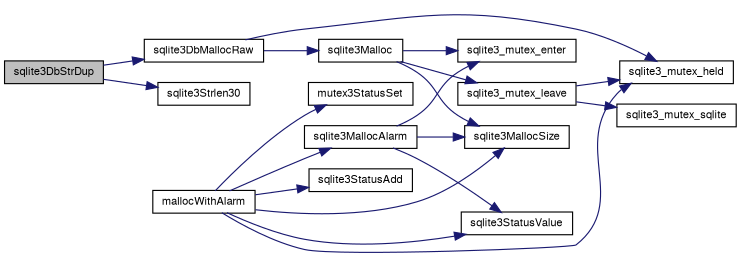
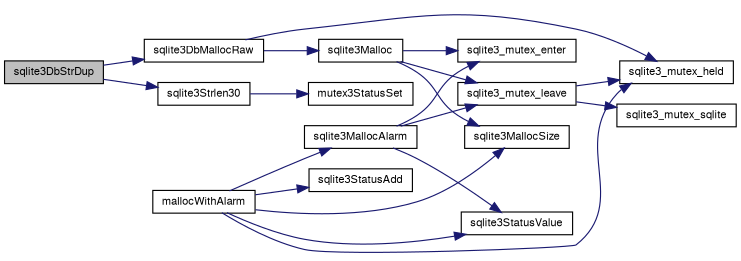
(435, 137) -> (433, 117)
(262, 146) -> (273, 94)
